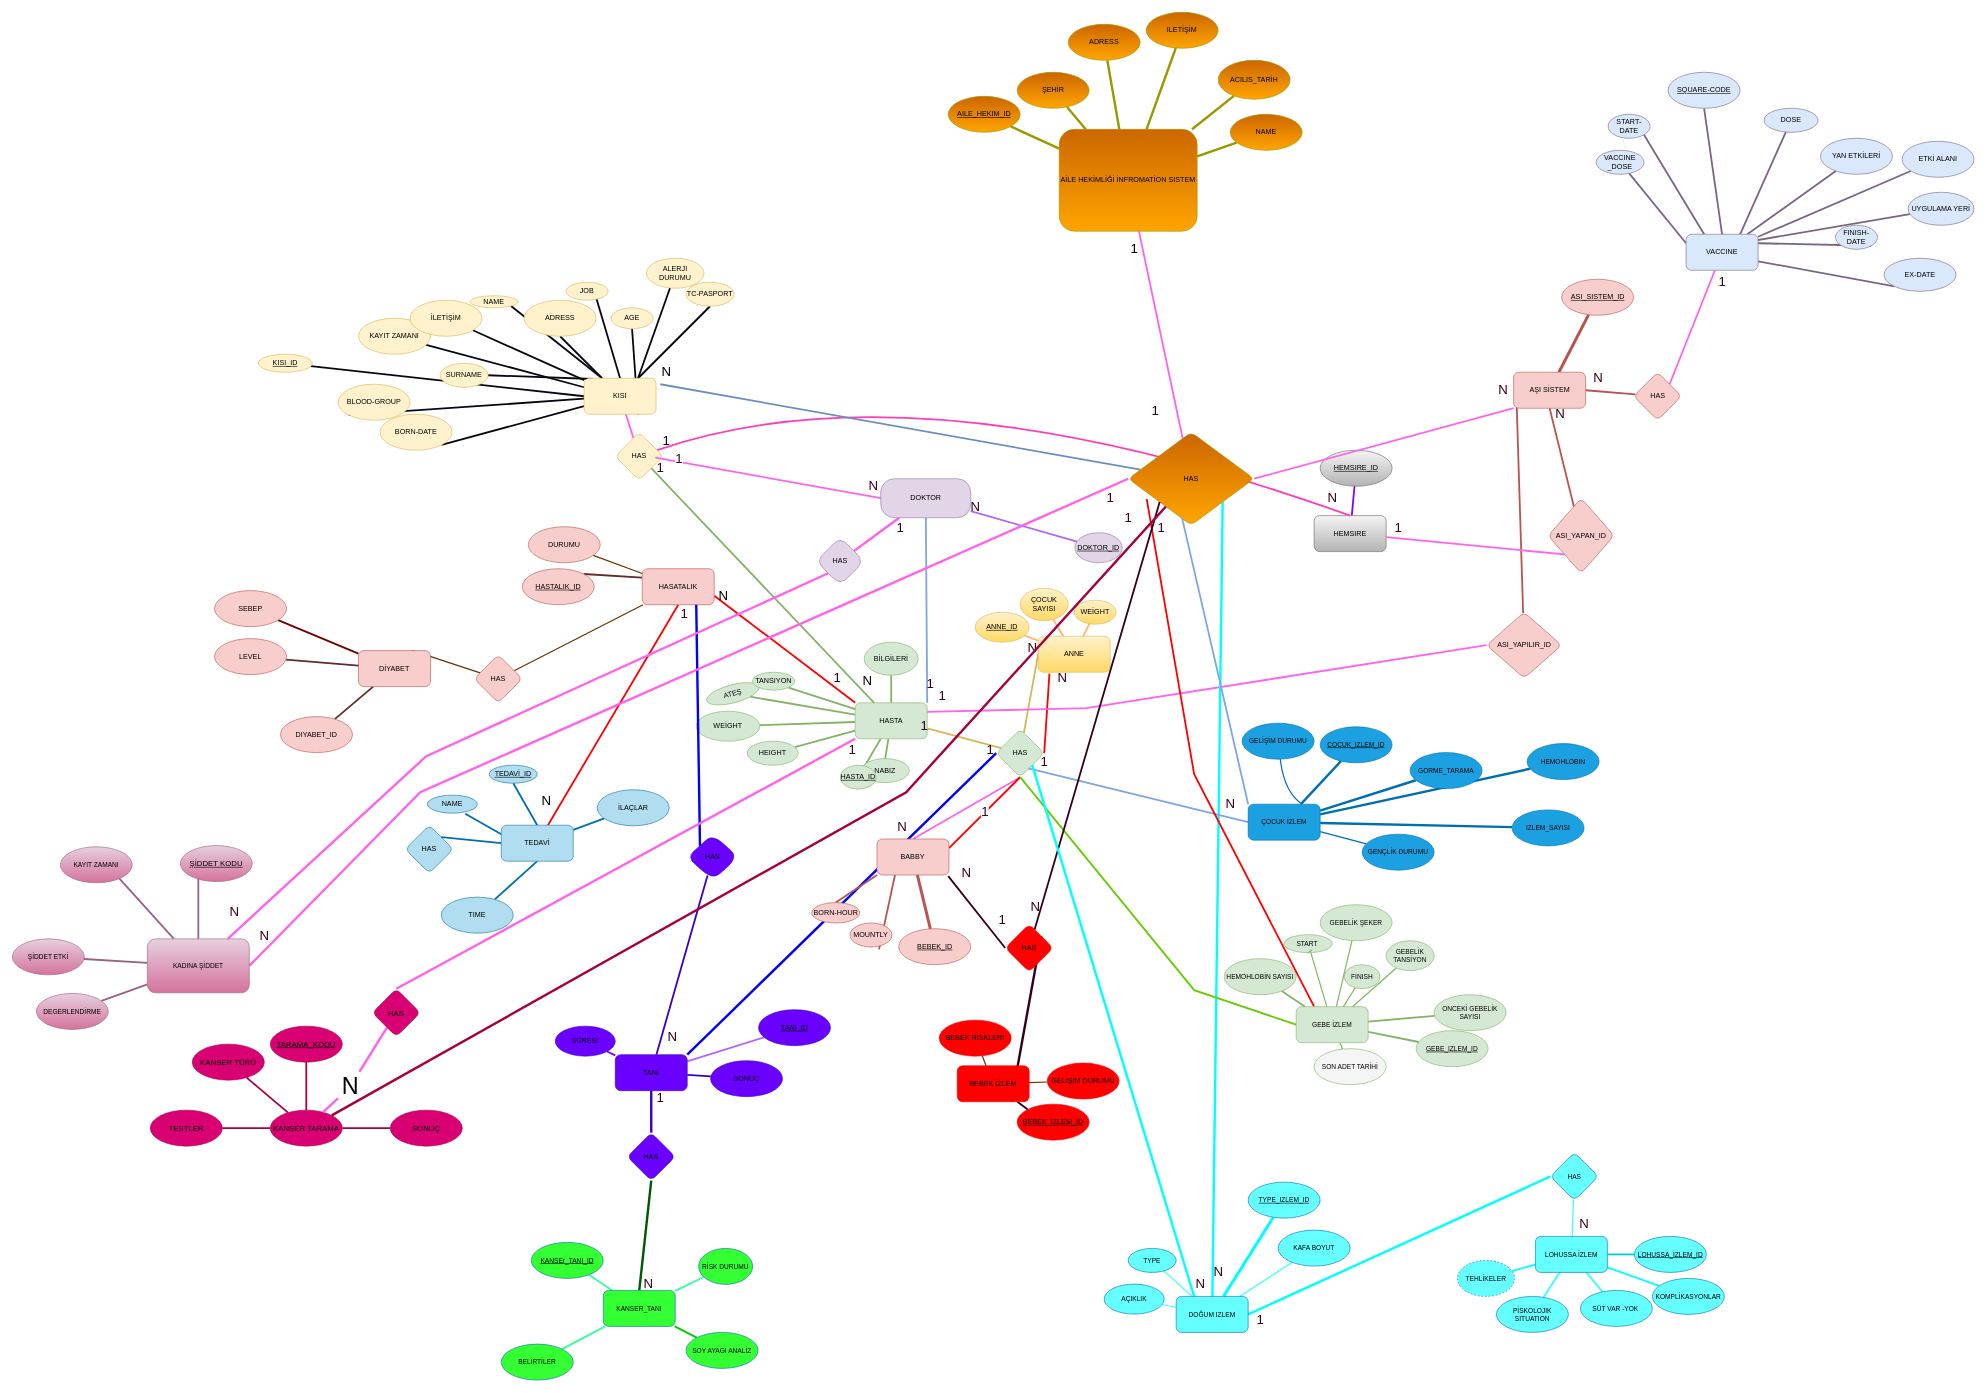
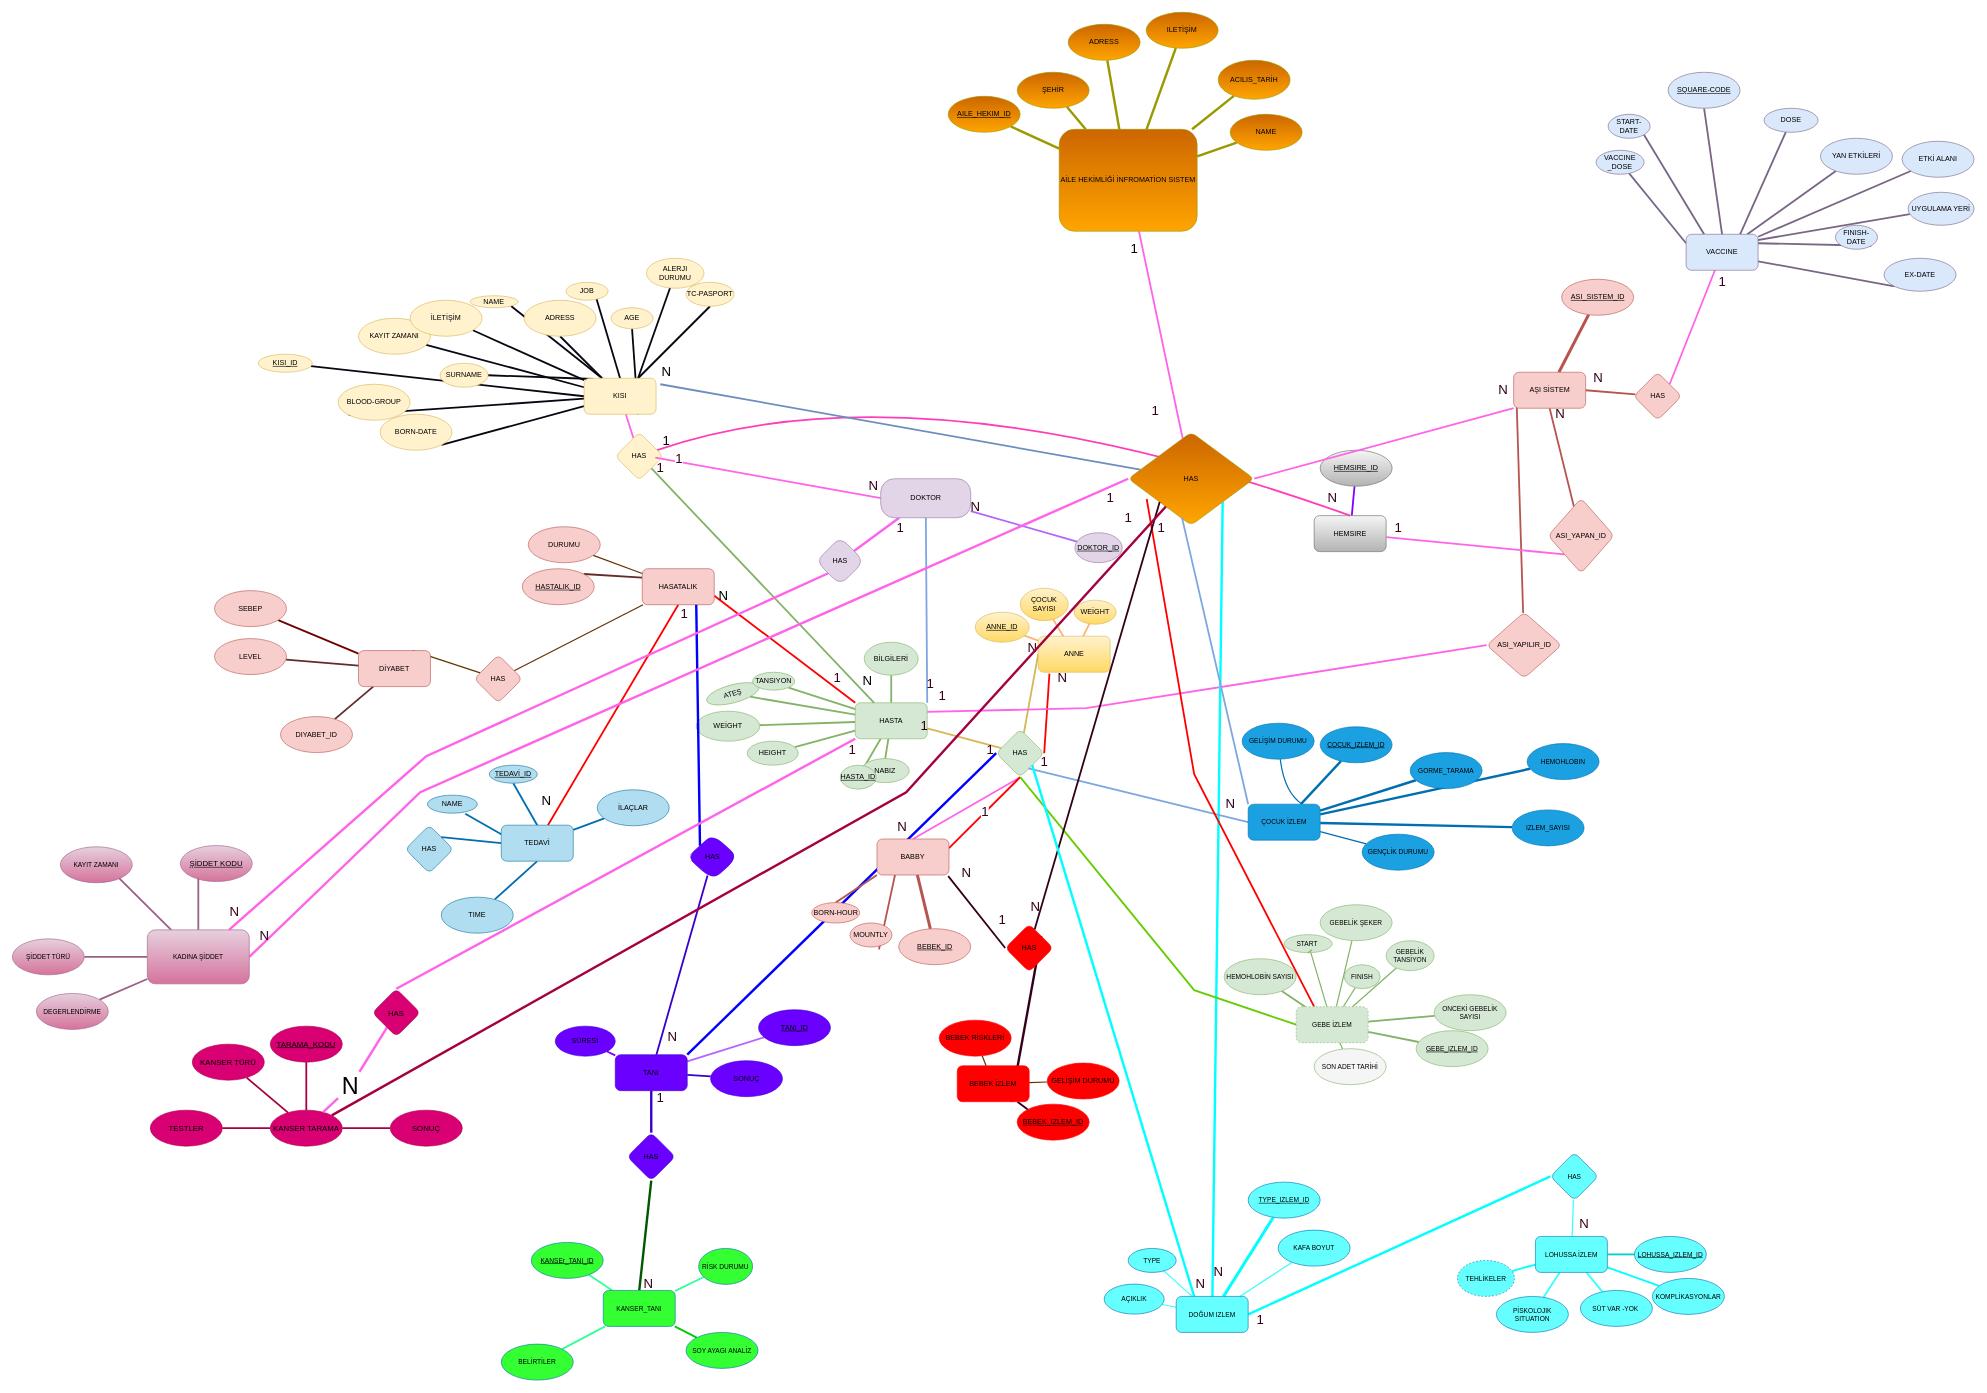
(48, 957) -> (48, 957)
(198, 966) -> (198, 957)
(1332, 1025) -> (1332, 1025)
